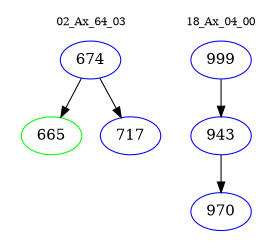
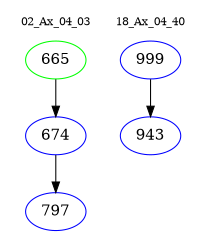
(91, 23) -> (56, 23)
(221, 23) -> (151, 23)
(74, 93) -> (56, 93)
(131, 136) -> (56, 212)
(221, 212) -> none
